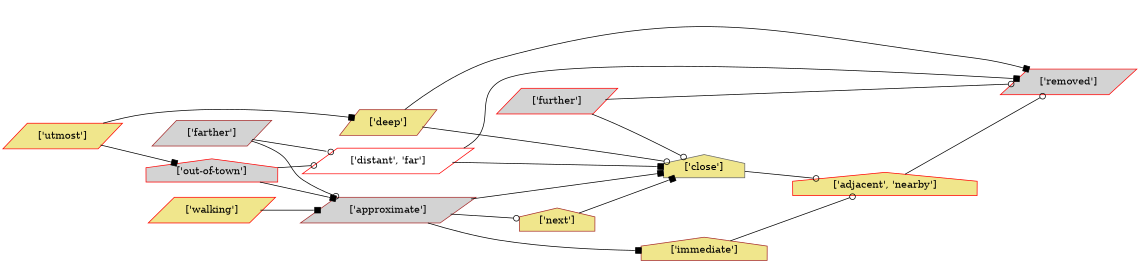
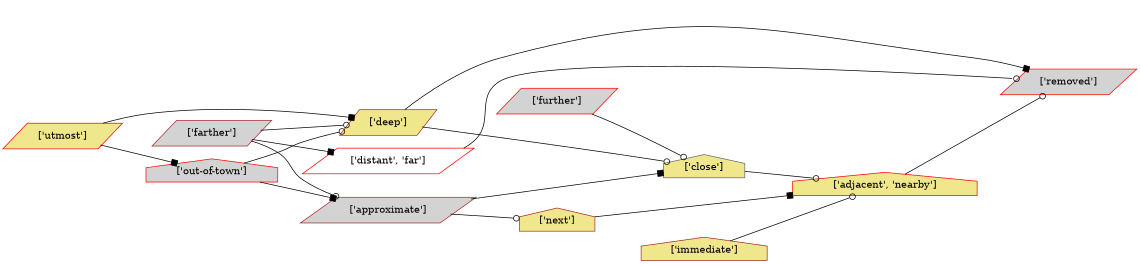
(715, 67) -> (715, 67)
(807, 92) -> none
none -> (302, 128)
(289, 145) -> (284, 144)
(554, 164) -> none
(296, 167) -> (284, 150)
(624, 197) -> (690, 206)
(212, 210) -> none
(530, 244) -> none
